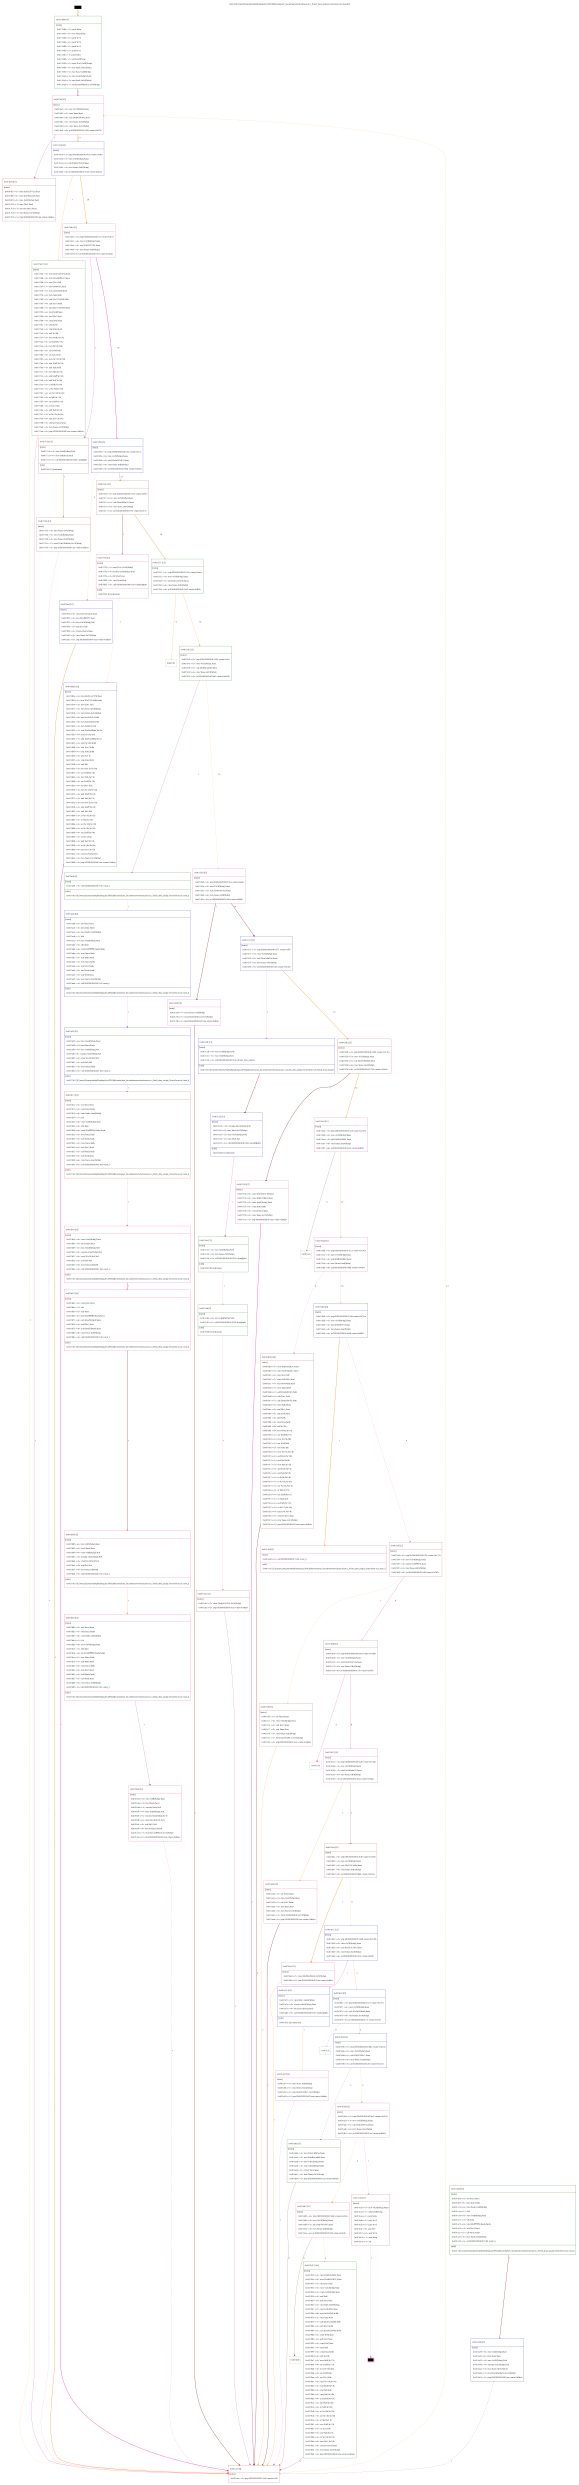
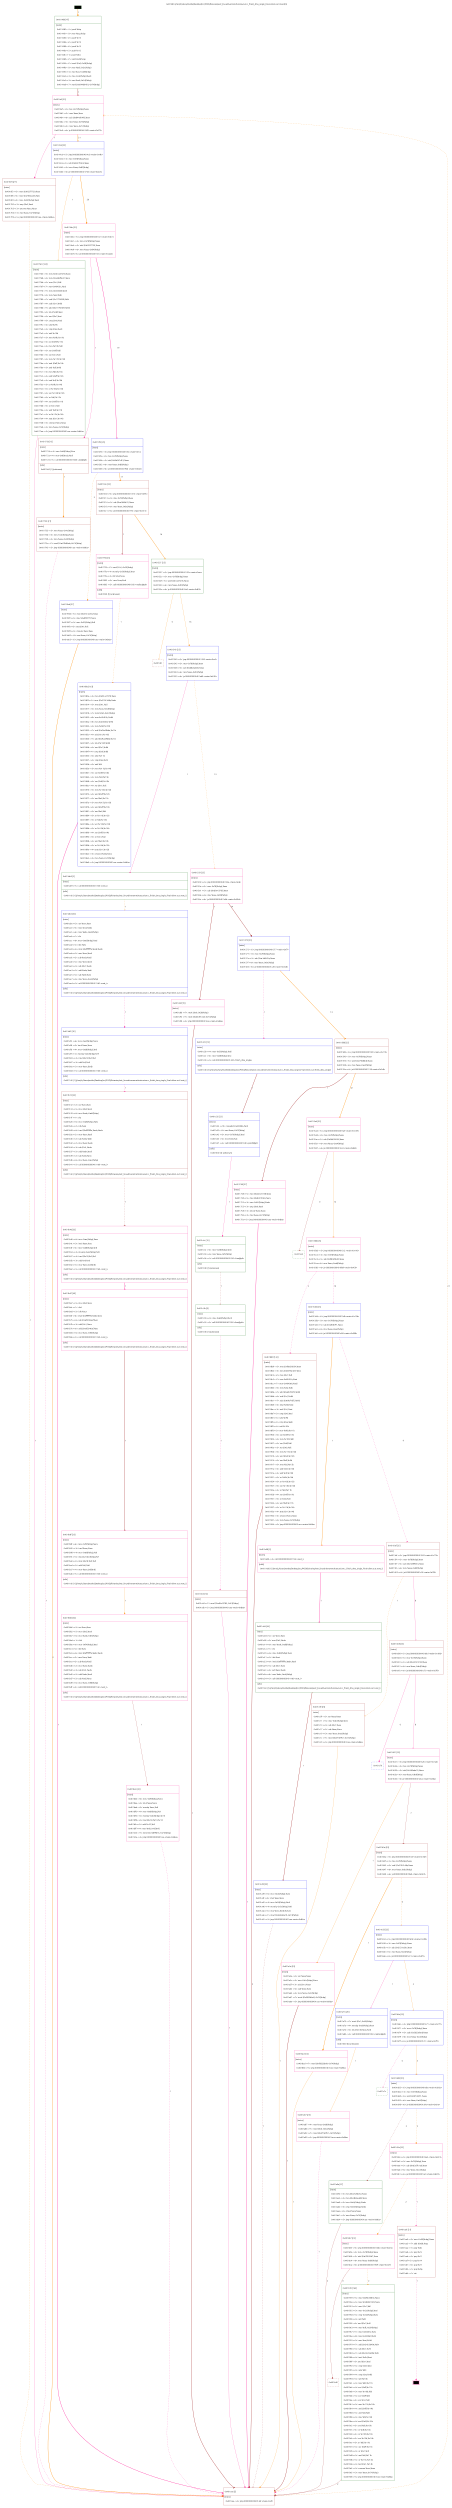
(205, 663) -> (192, 663)
none -> (320, 1597)
